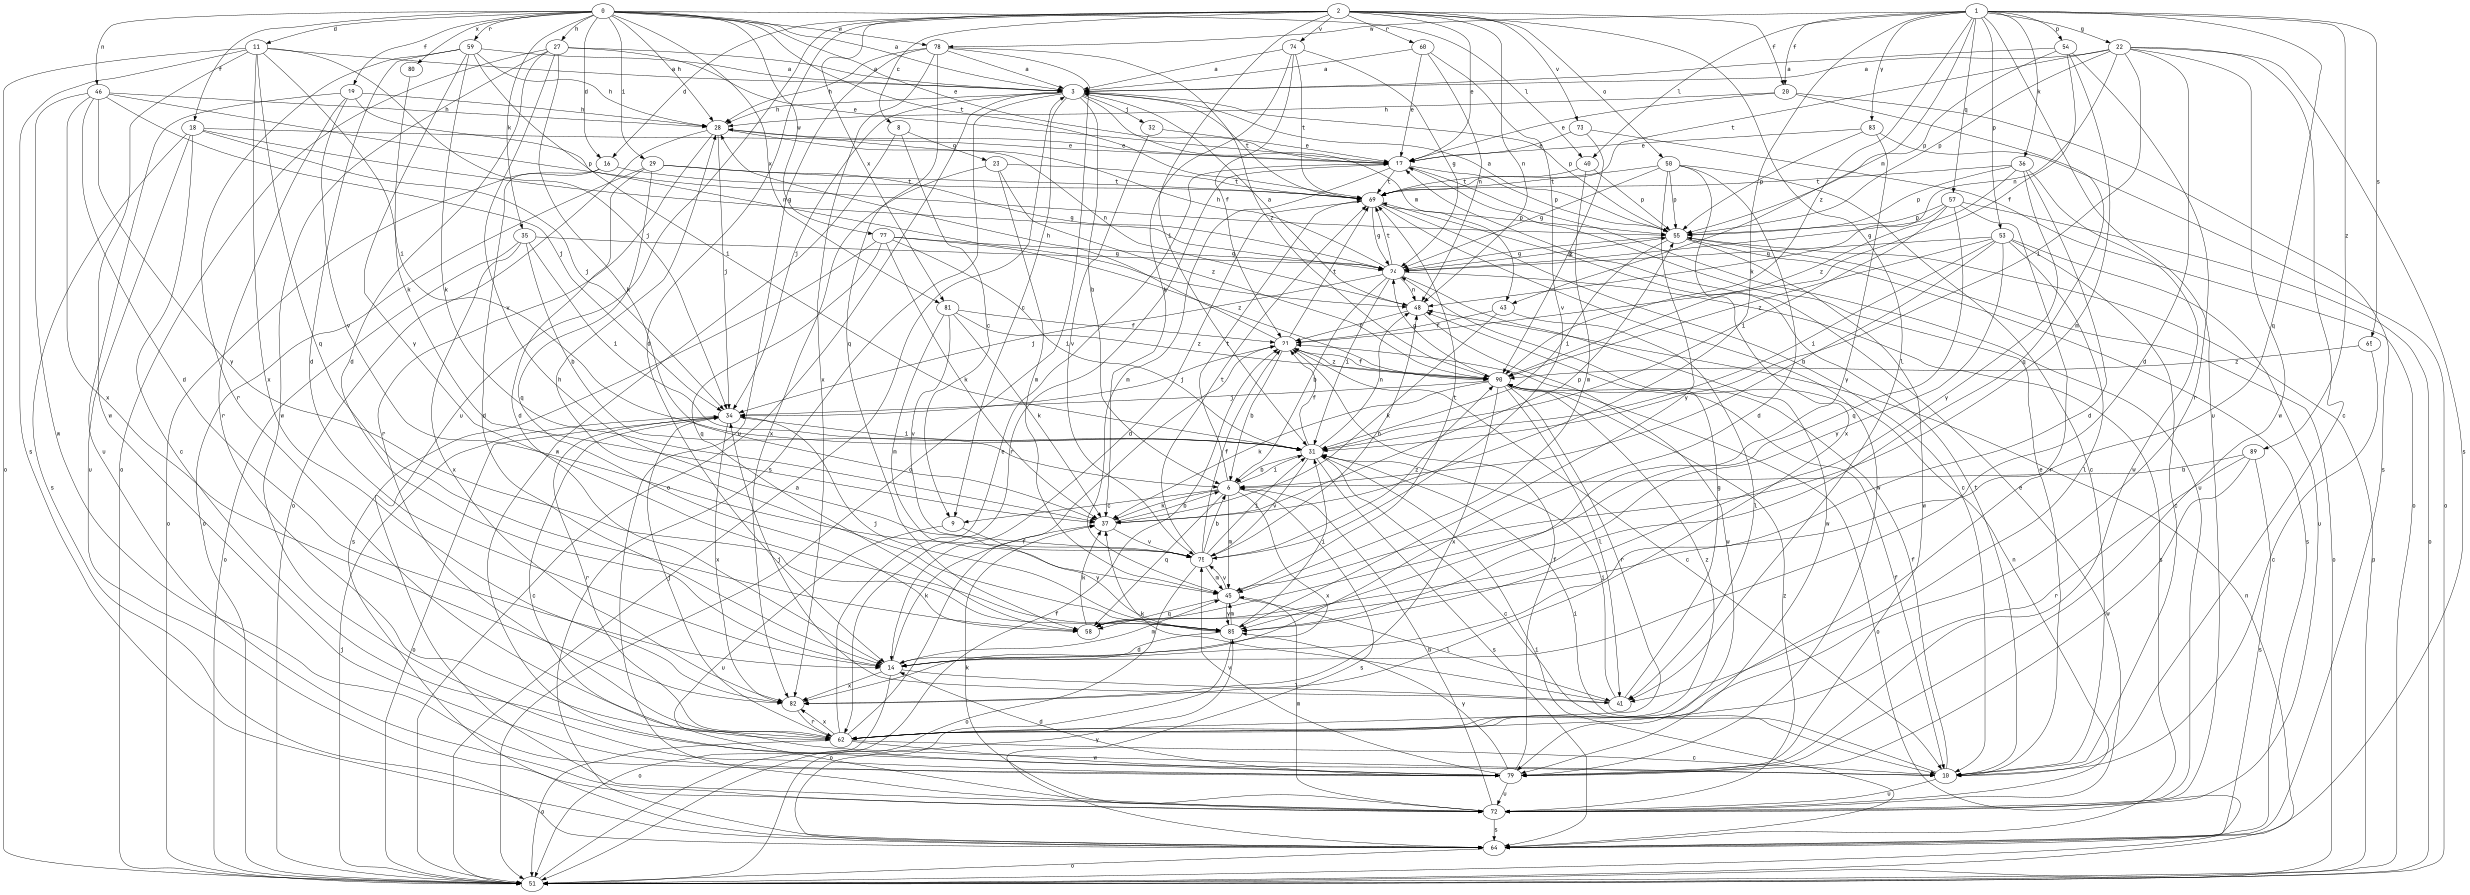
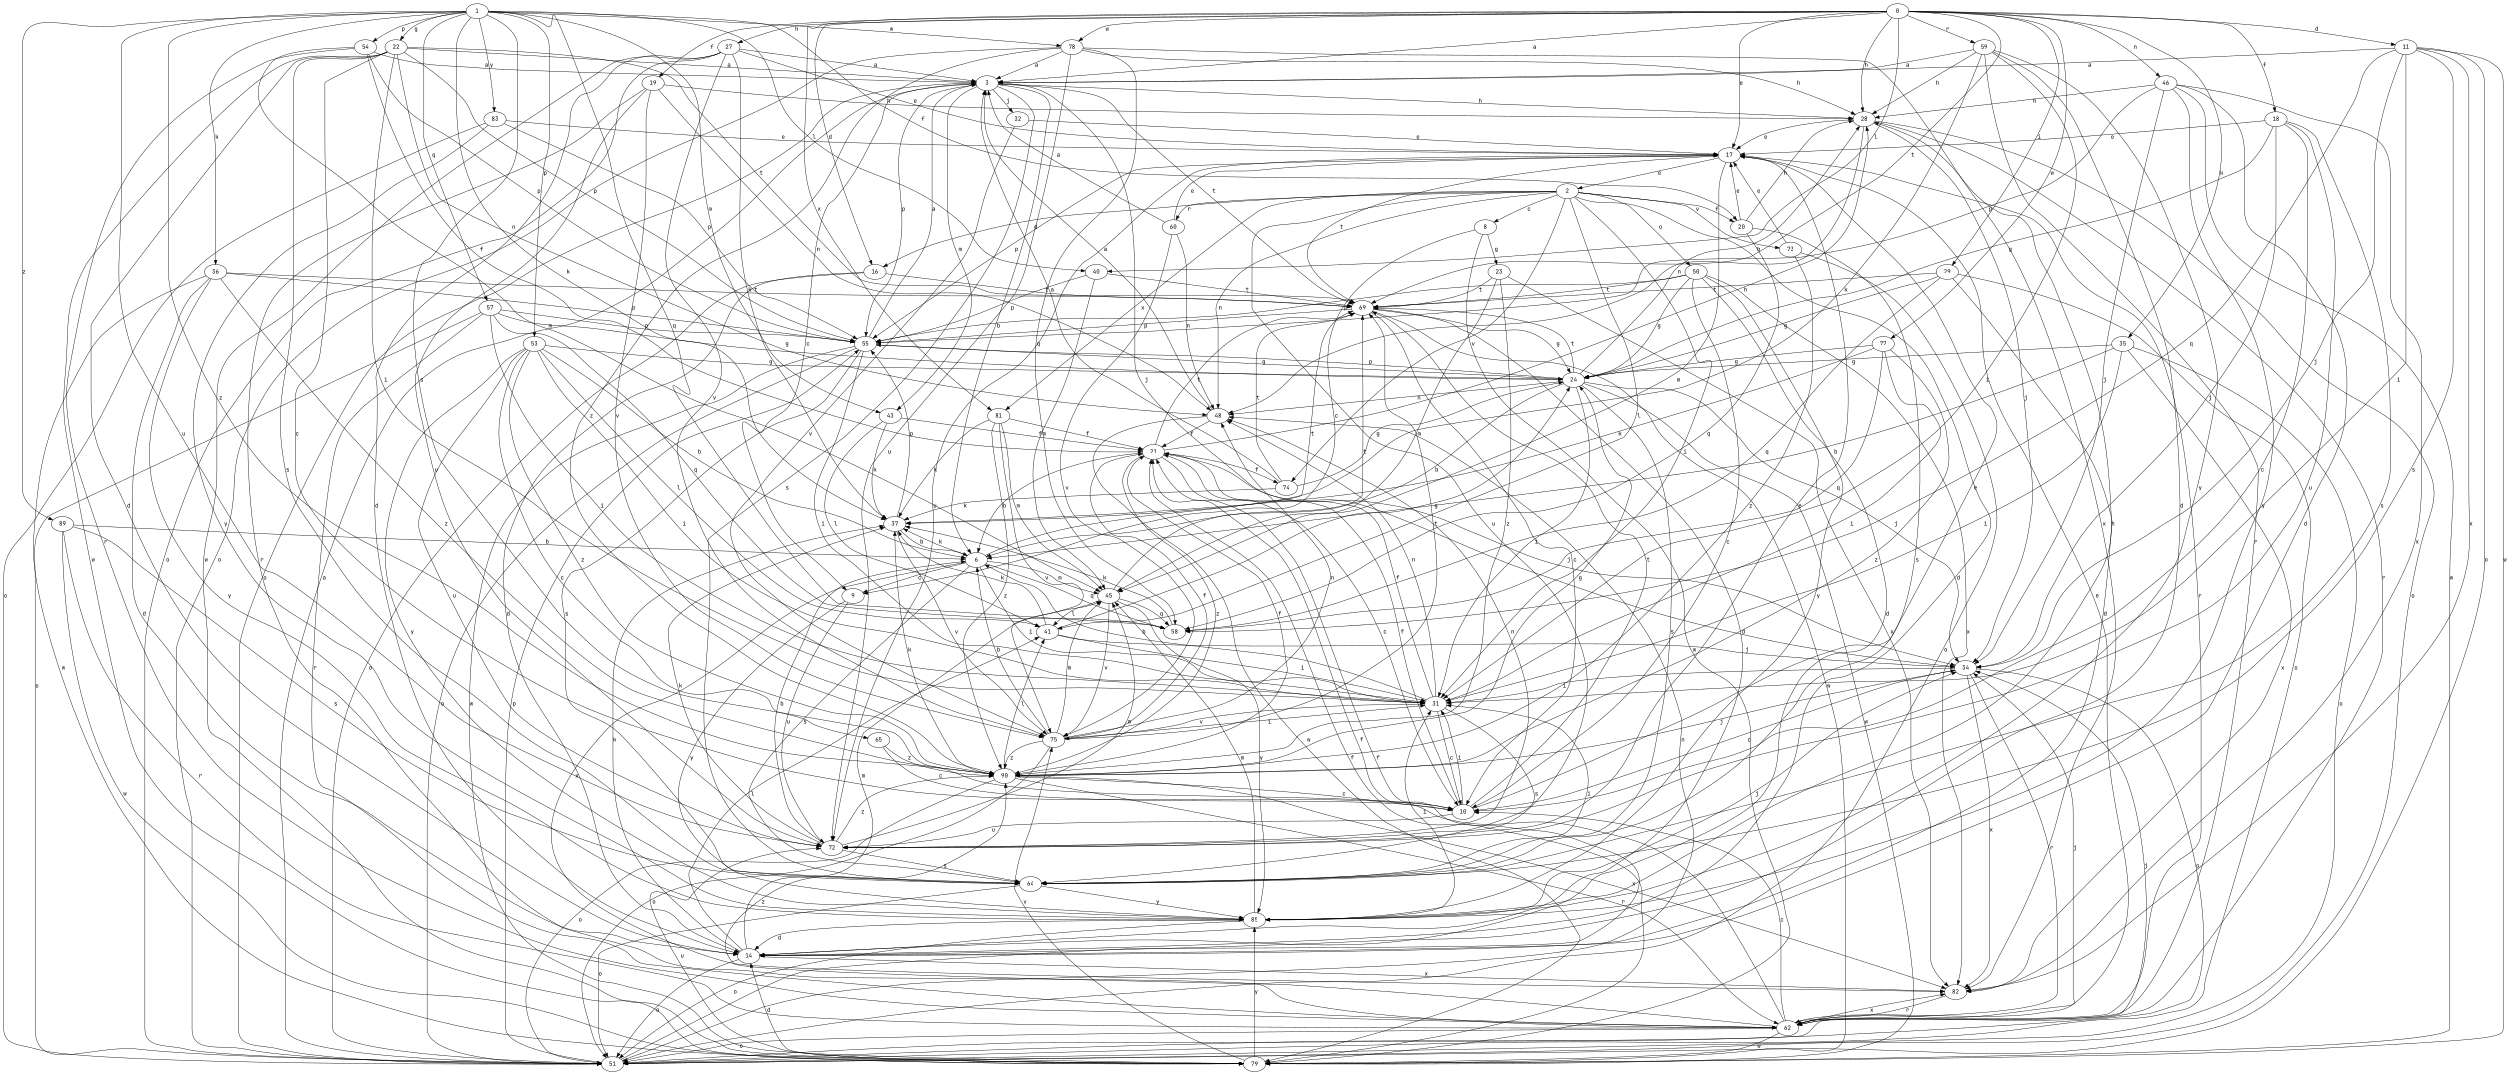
(1470, 47) -> (1650, 173)
(411, 70) -> none
(1216, 185) -> (1218, 462)
(1896, 578) -> (1344, 794)
(636, 808) -> none
